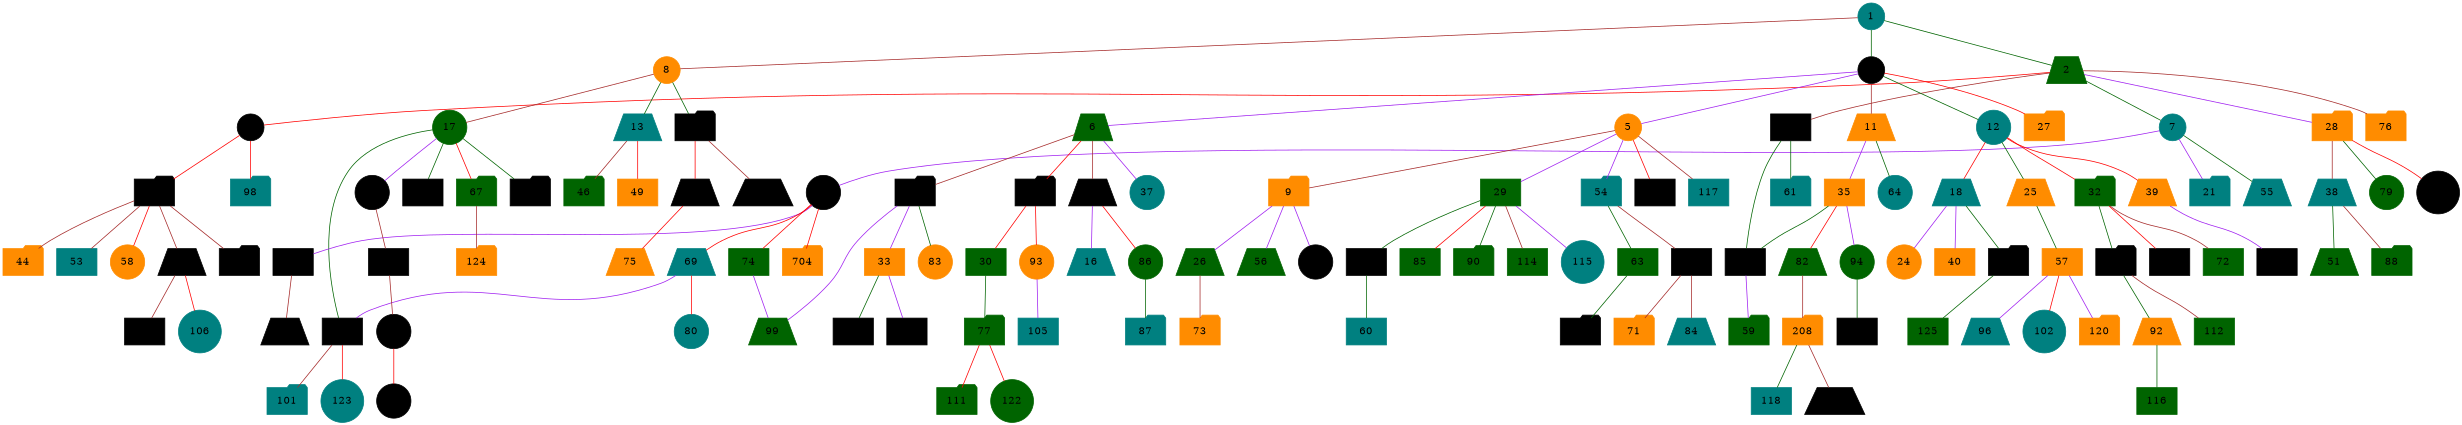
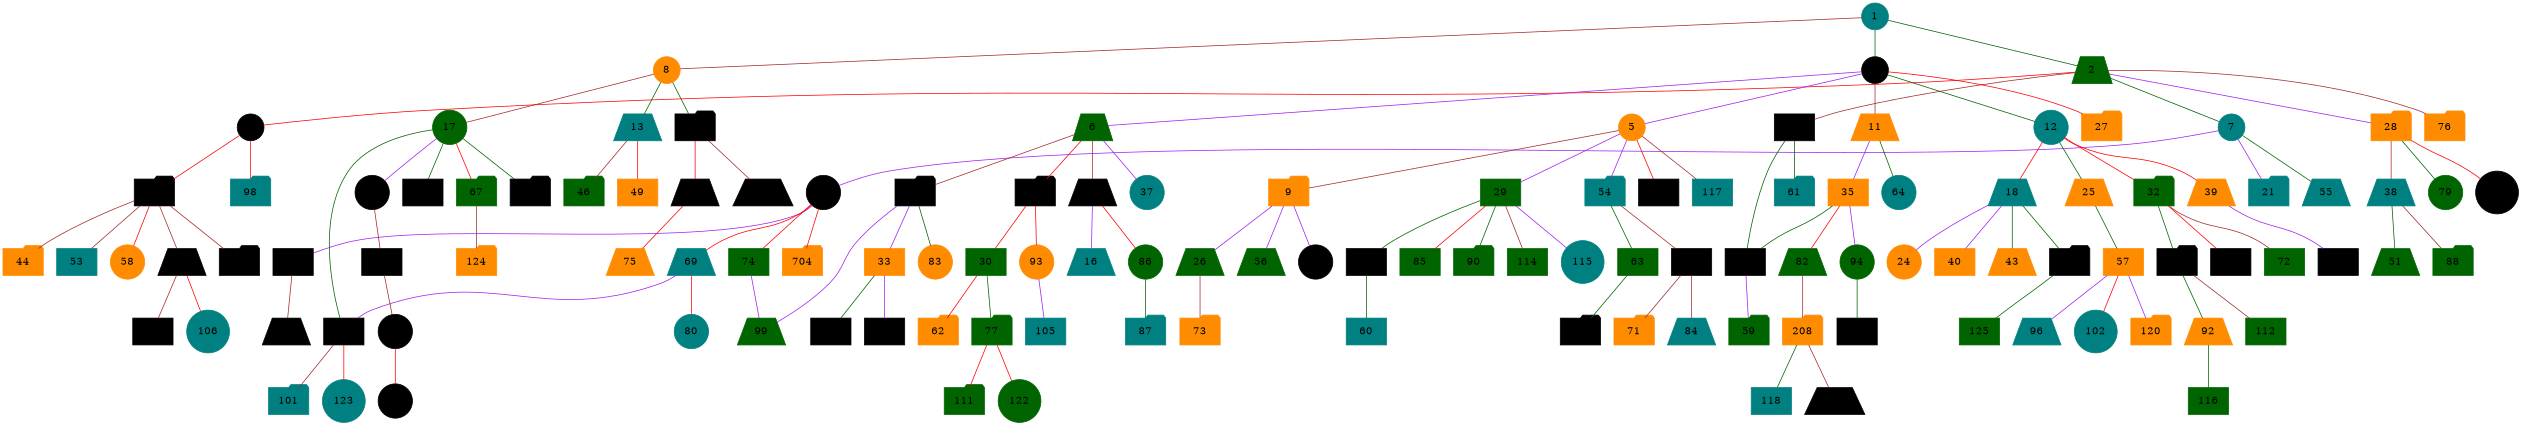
none -> (2012, 262)
none -> (938, 332)
